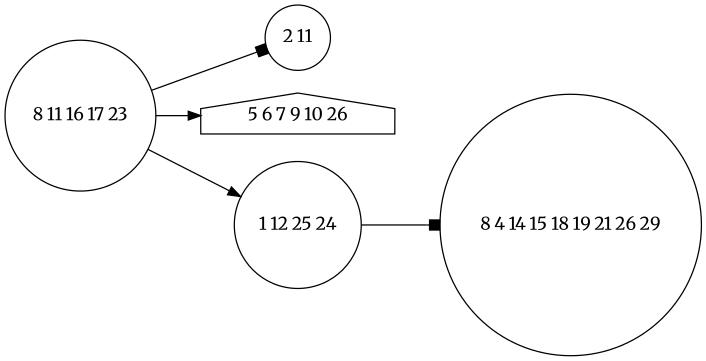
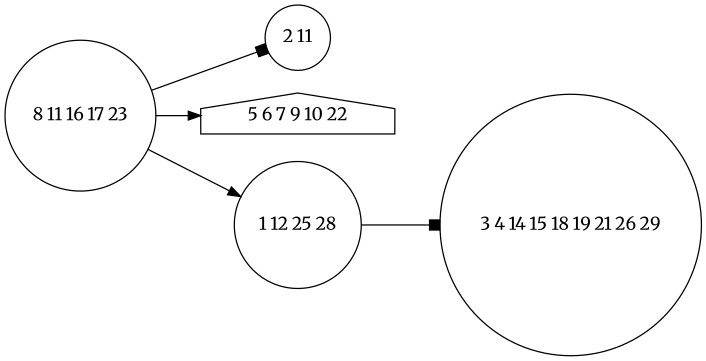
(298, 116) -> (298, 116)
(298, 225) -> (298, 225)
(571, 225) -> (571, 225)
